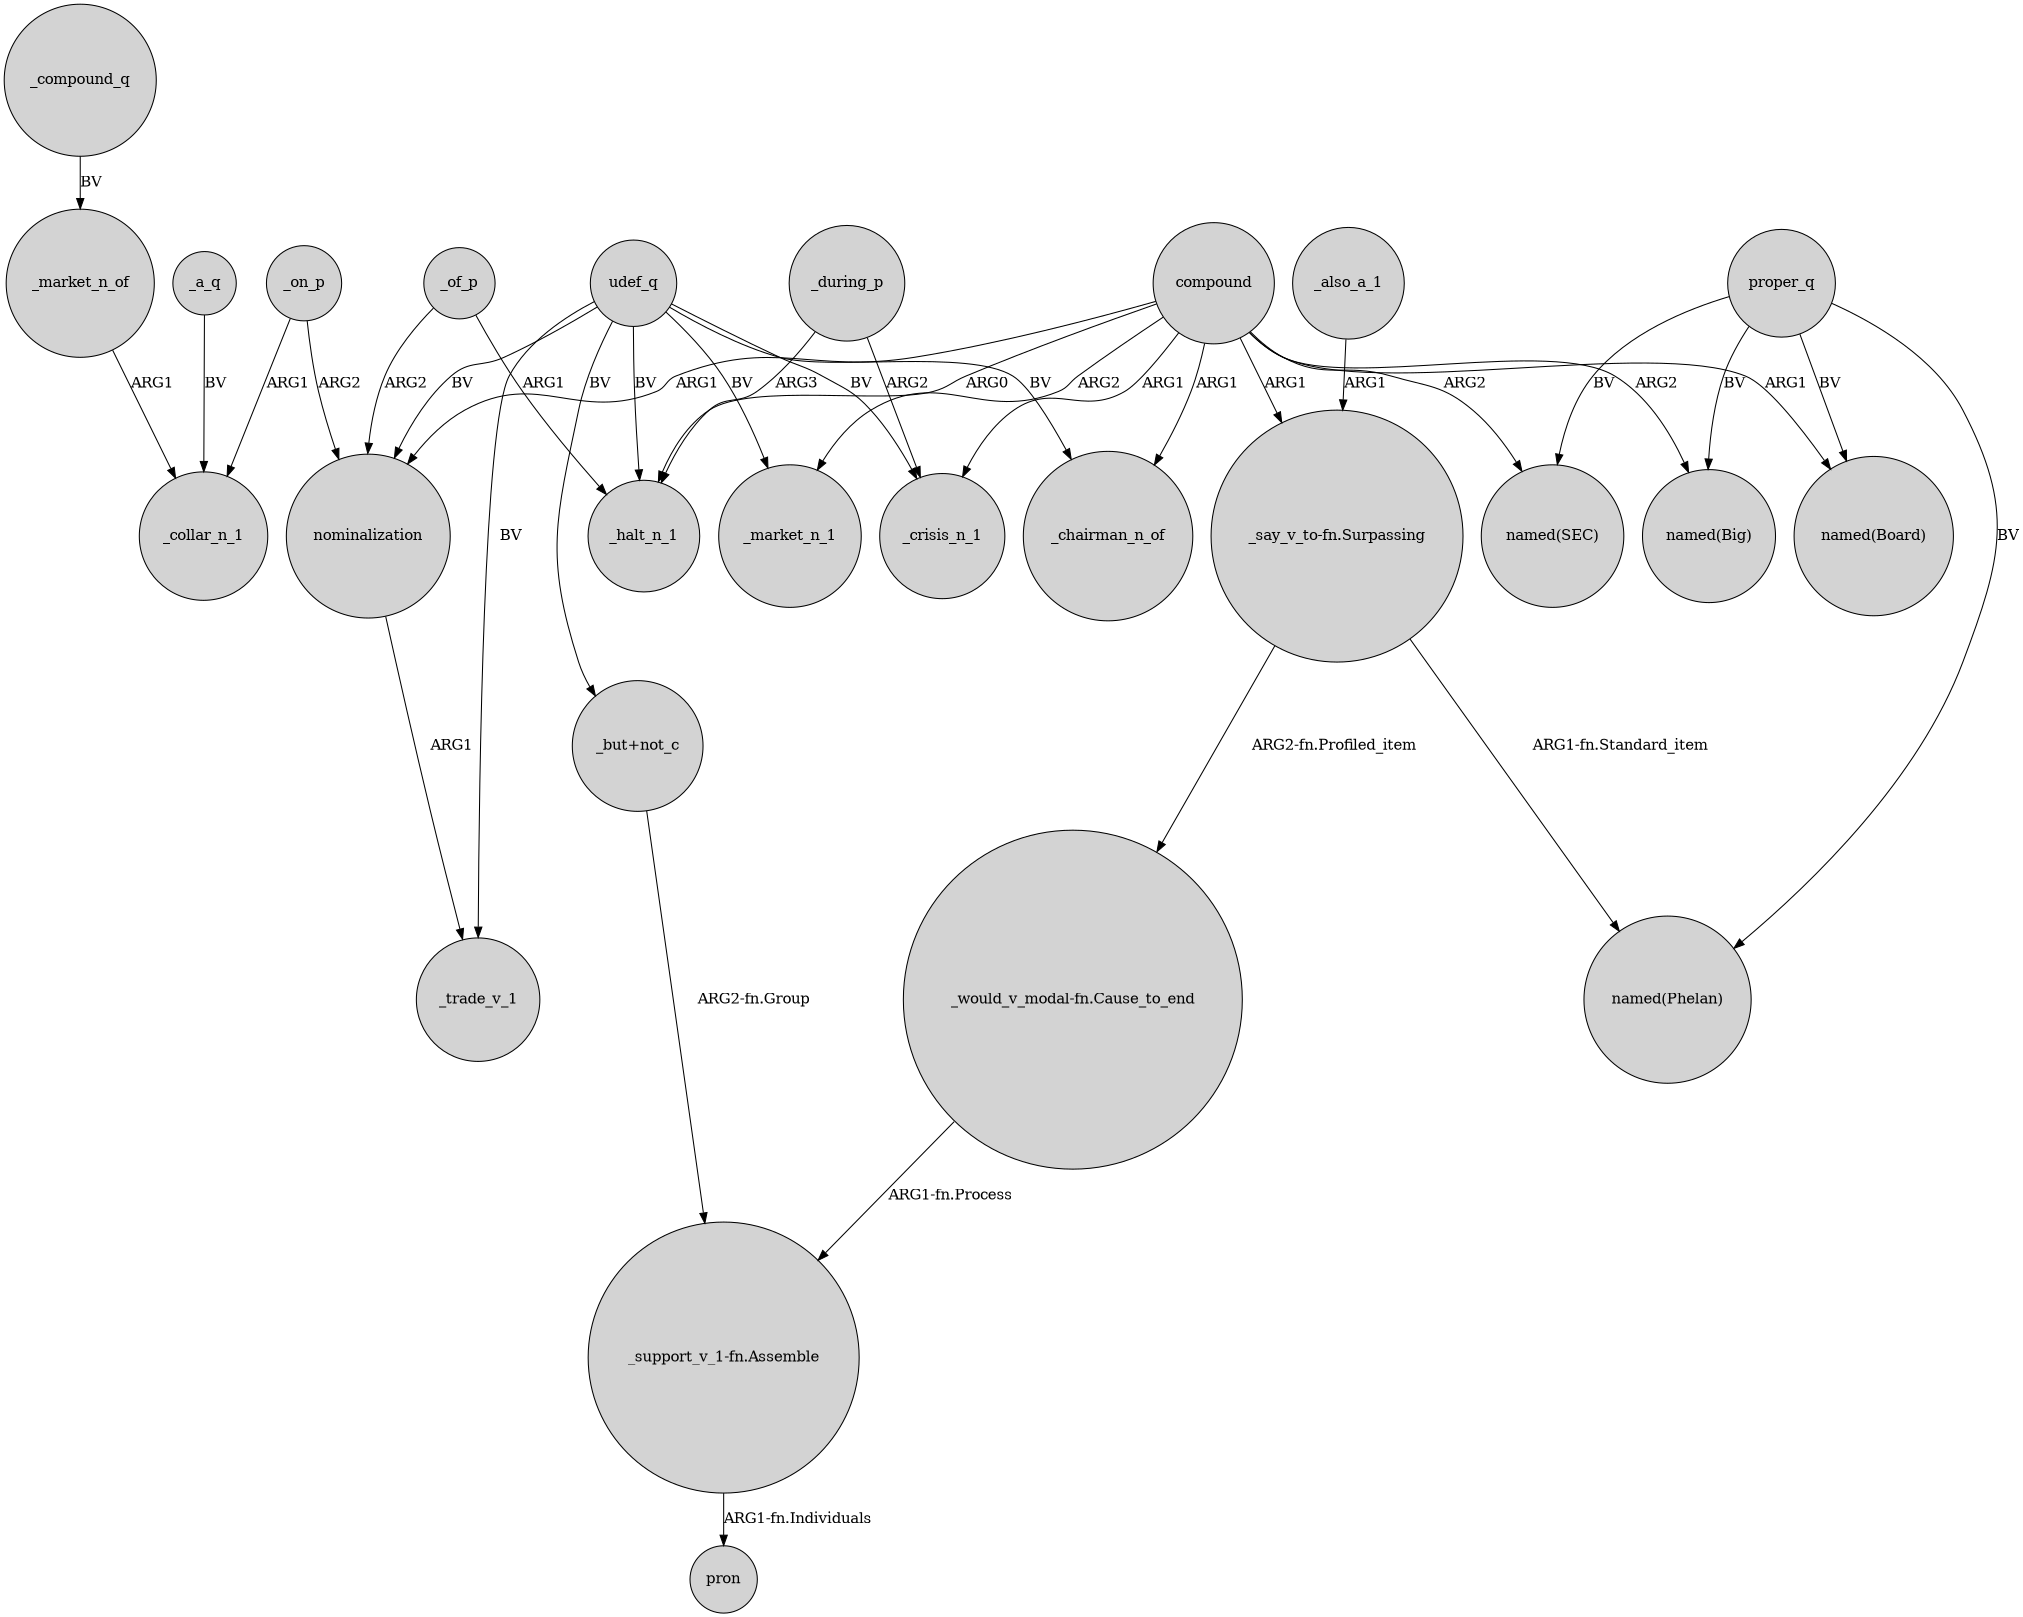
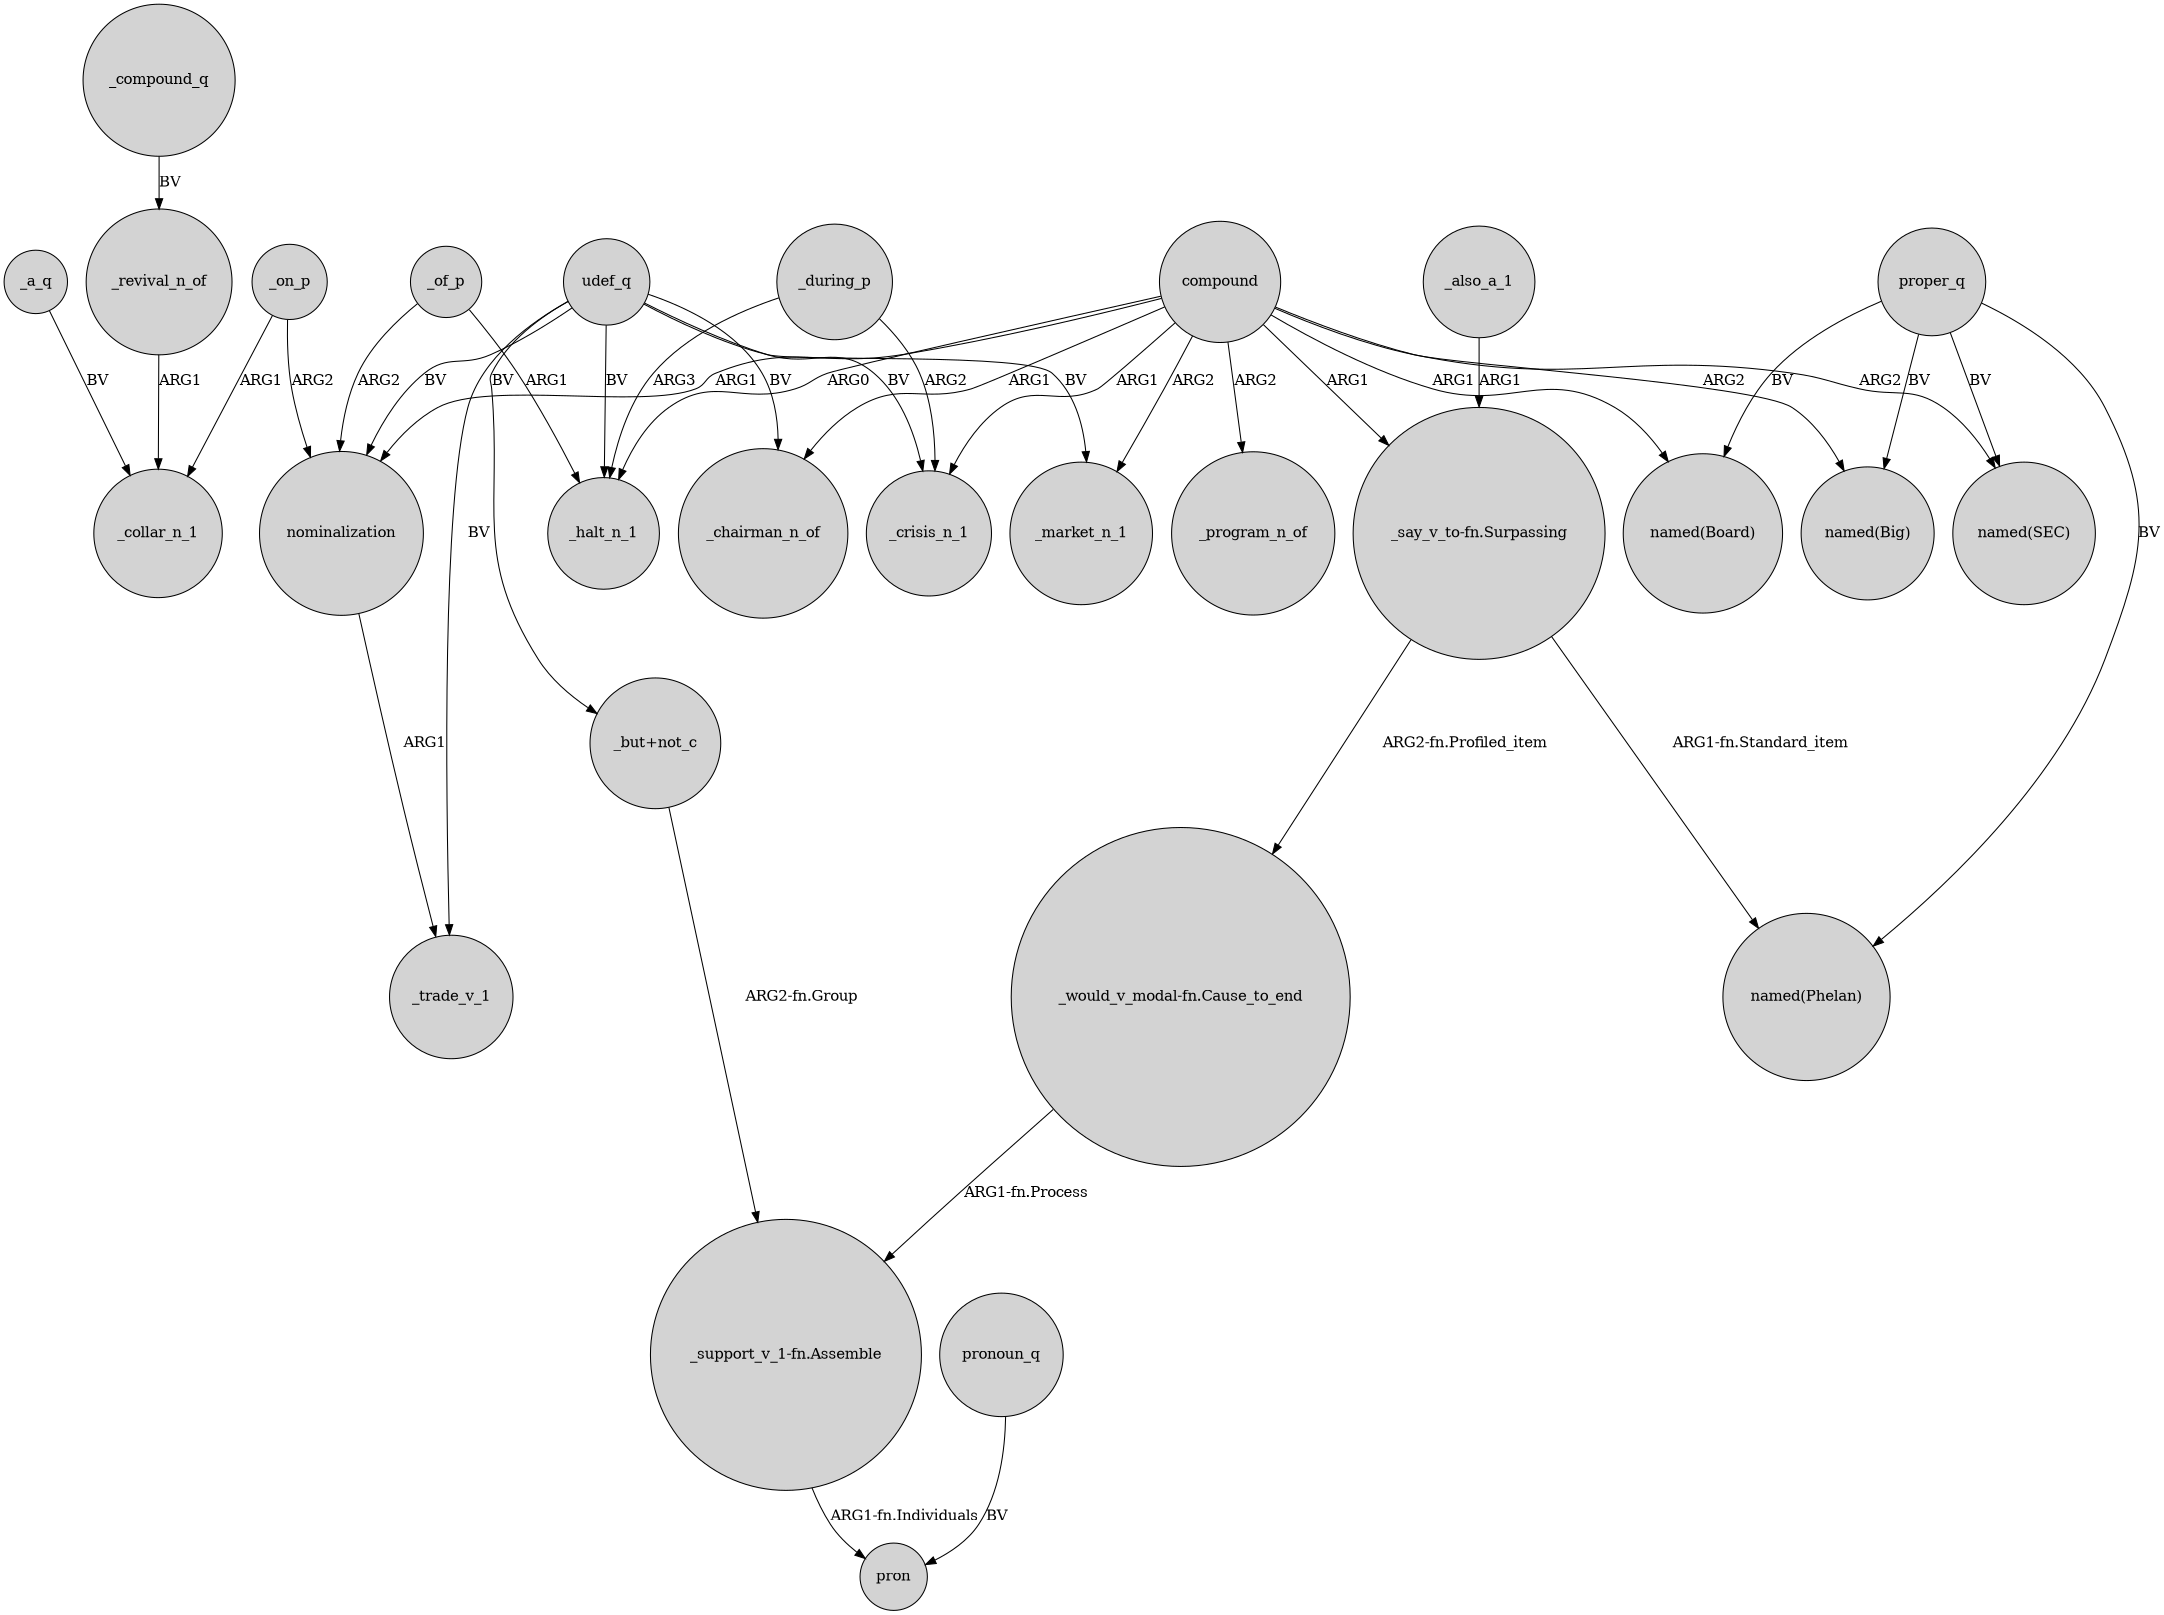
(80, 283) -> (159, 282)
none -> (1253, 533)
none -> (1001, 1355)
